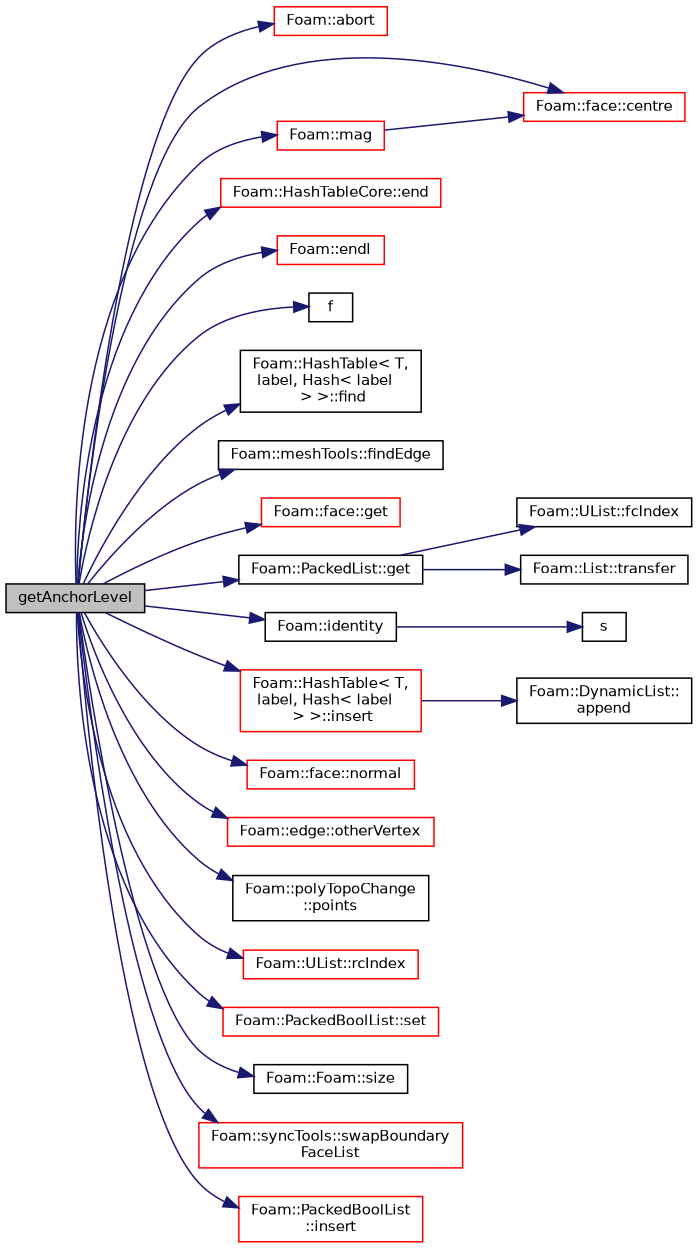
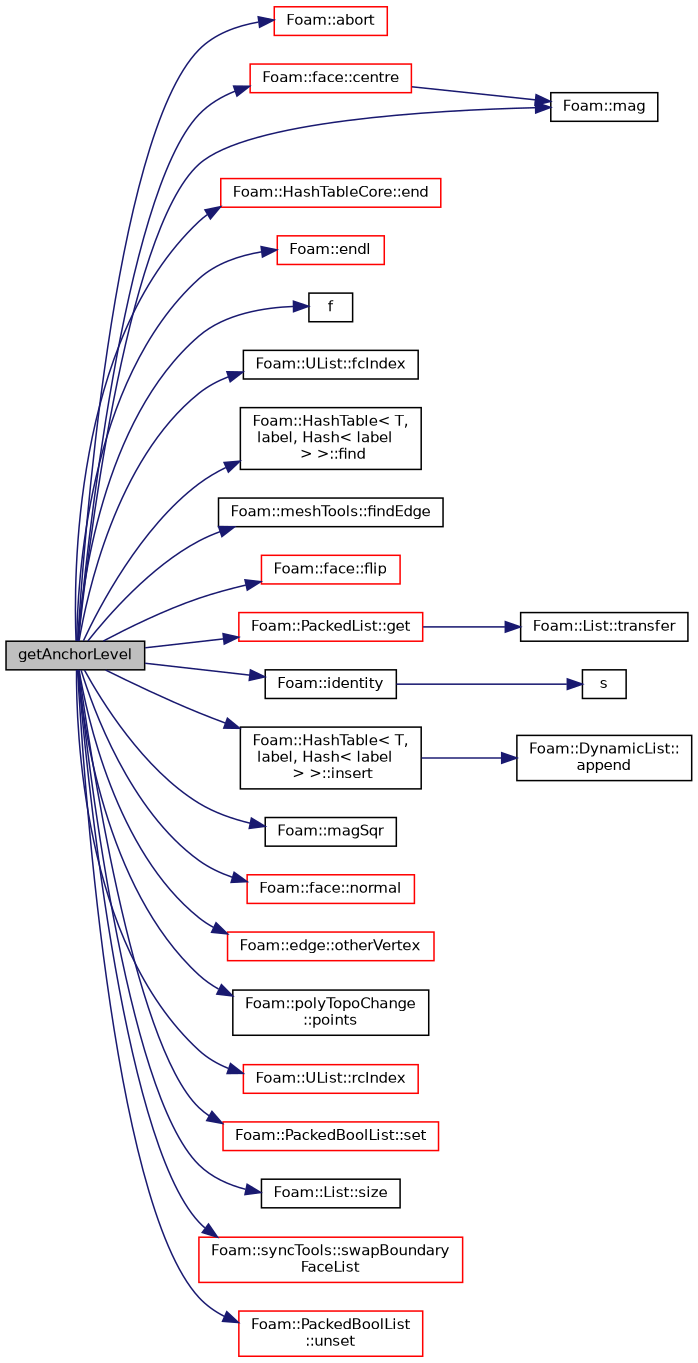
(446, 124) -> (474, 93)
(331, 136) -> (604, 107)
(331, 512) -> (331, 570)
(460, 543) -> (126, 491)
(331, 570) -> (331, 627)
(331, 701) -> (331, 758)
none -> (331, 832)
(331, 1079) -> (331, 1194)
(331, 1219) -> (331, 1334)
